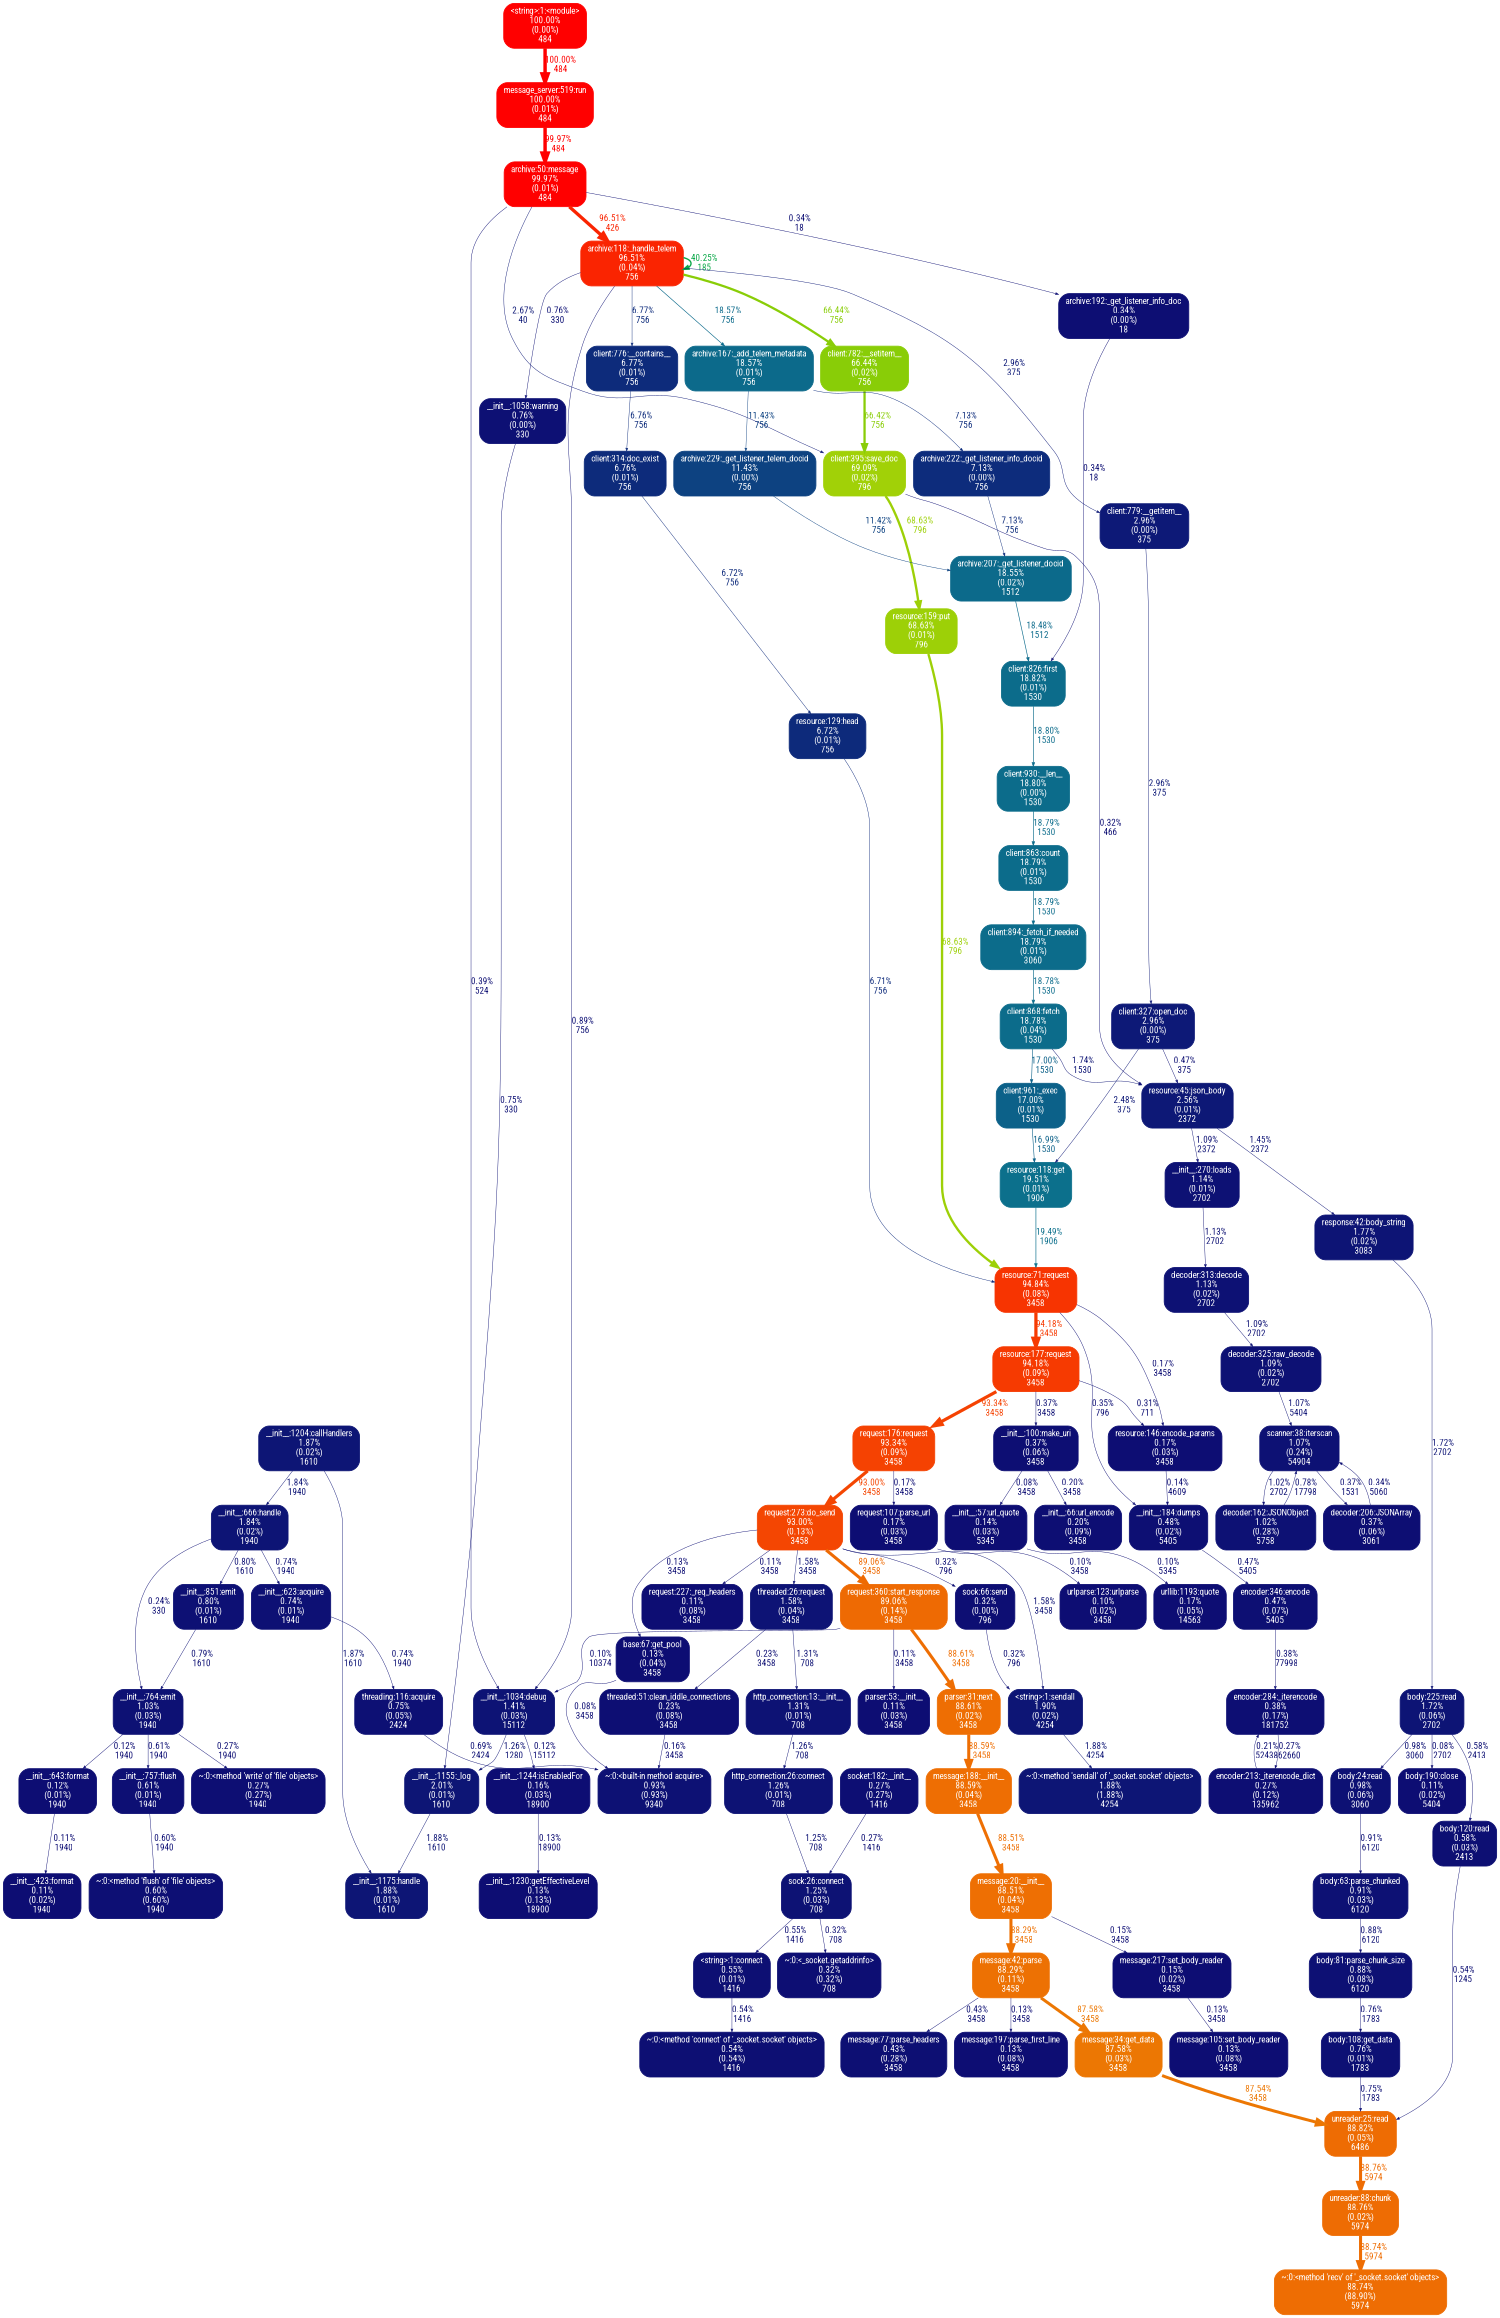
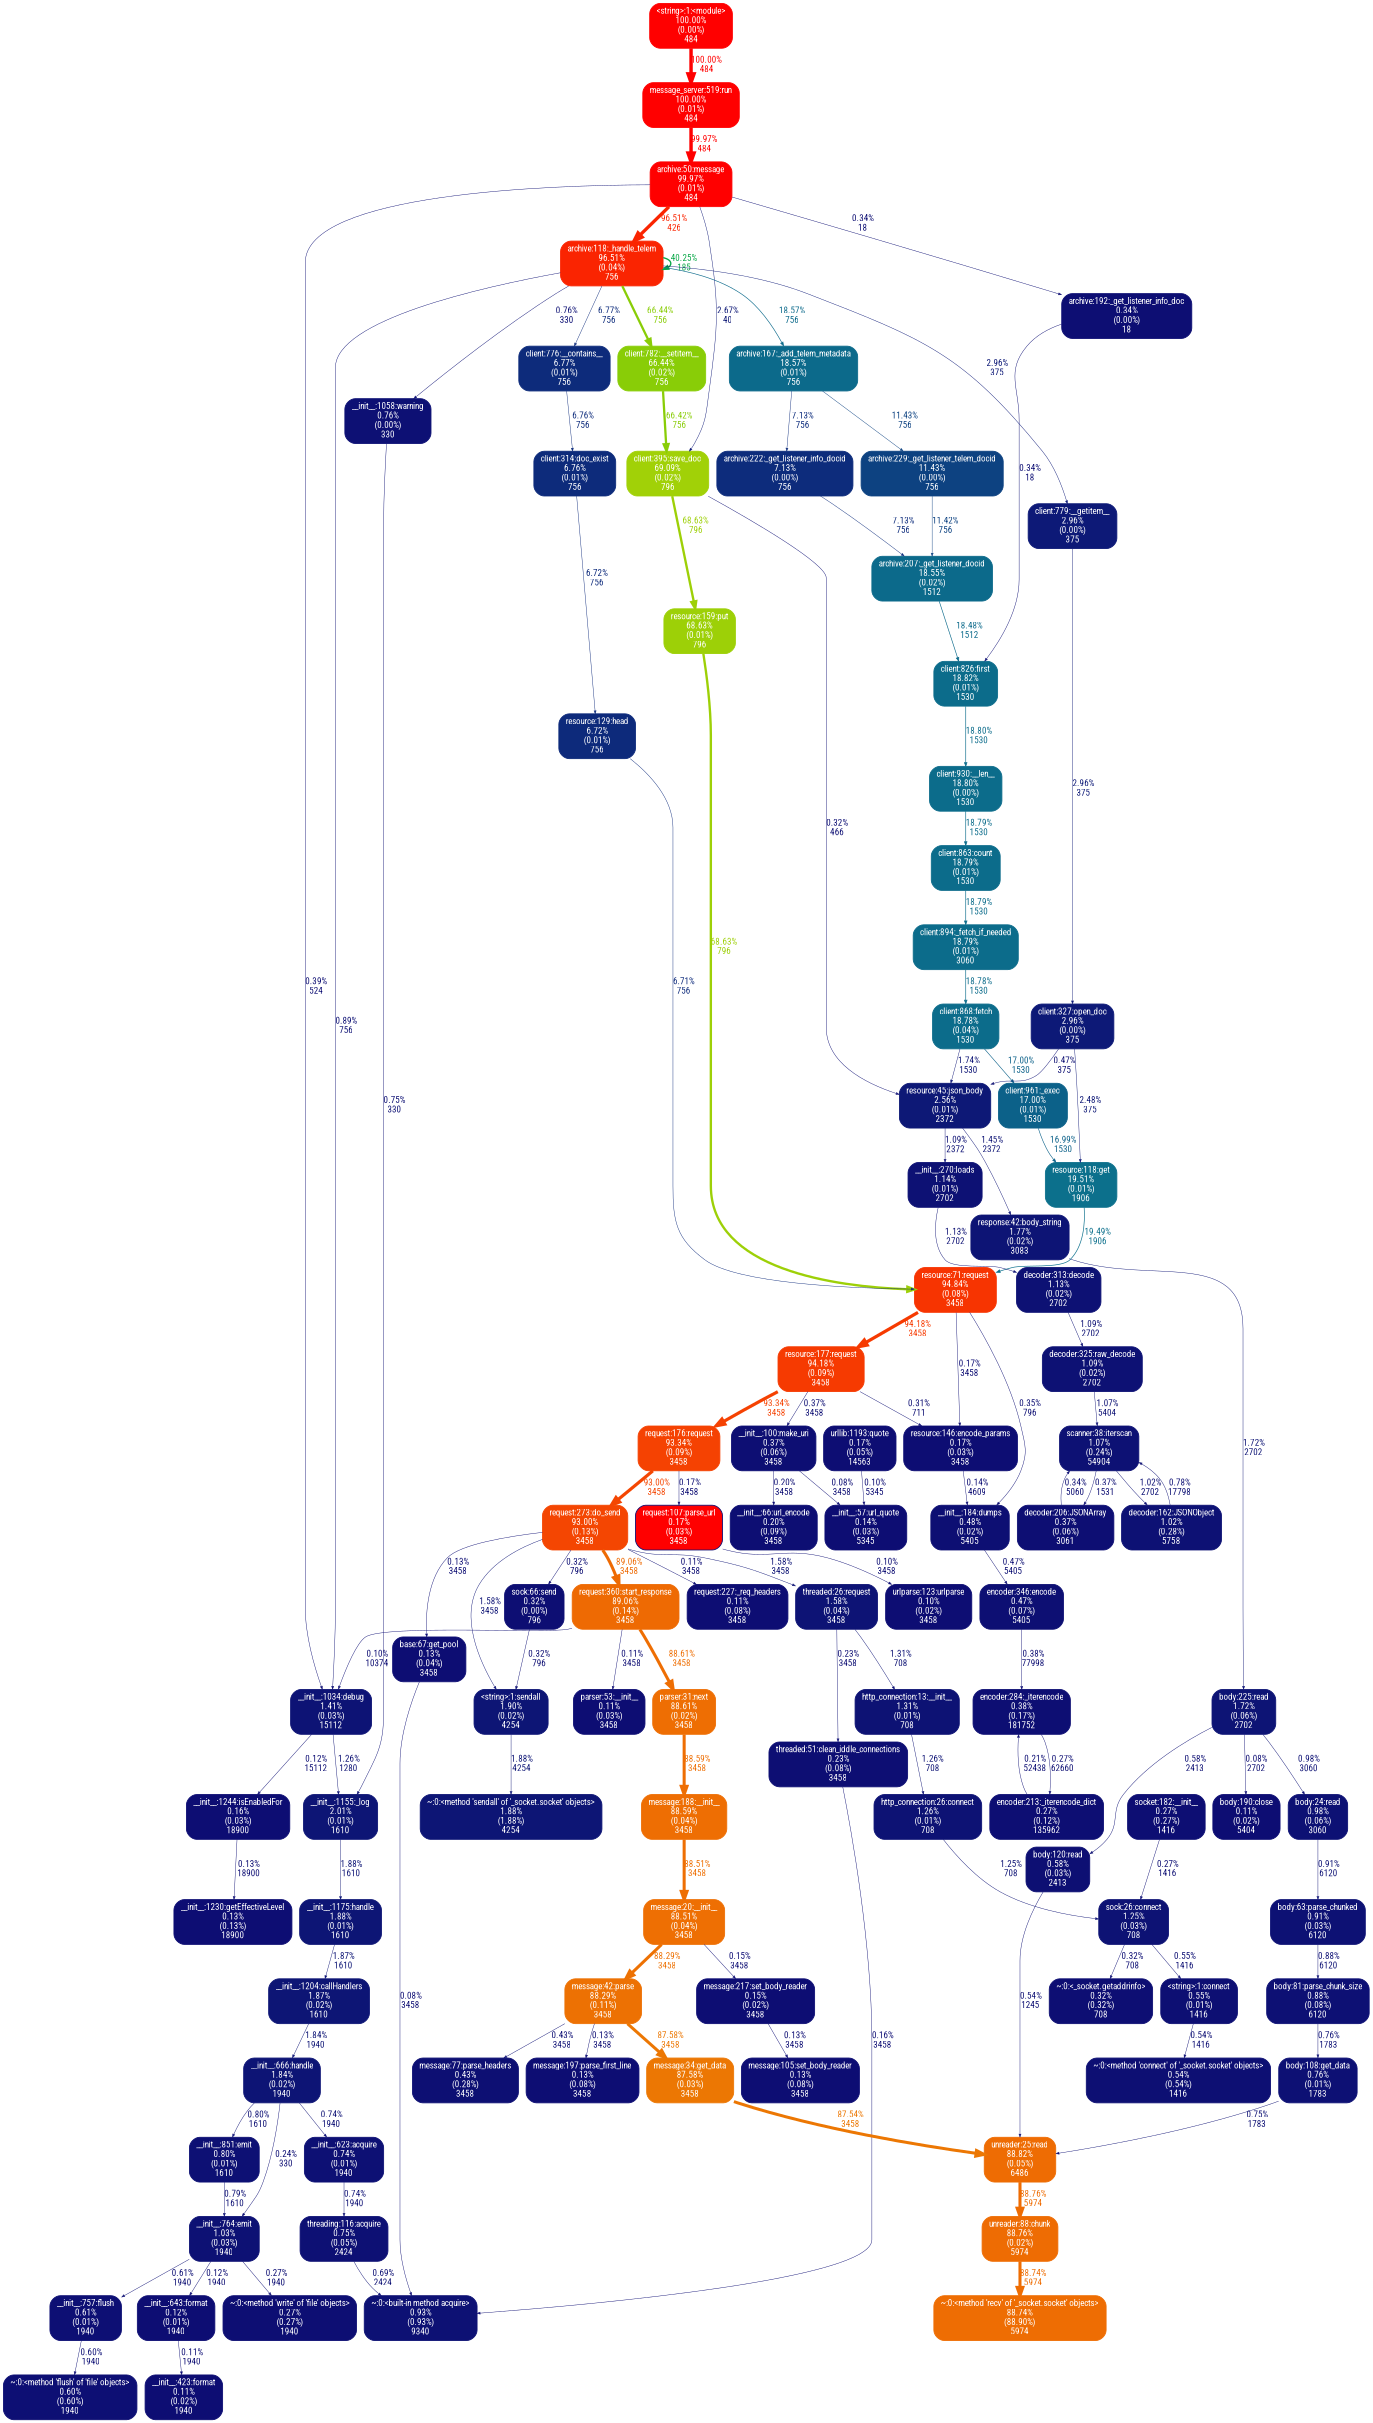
(894, 1528) -> (679, 1528)
(1100, 1552) -> (863, 1486)
(343, 1672) -> (330, 1960)
